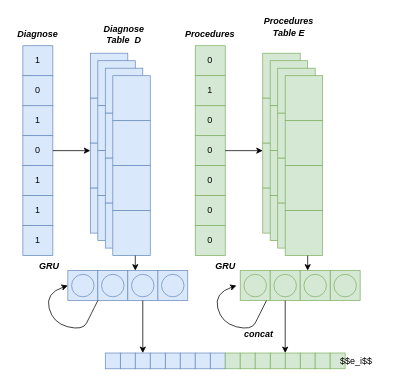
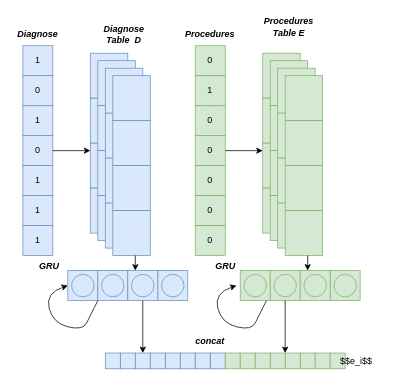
(259, 334) -> (210, 342)
